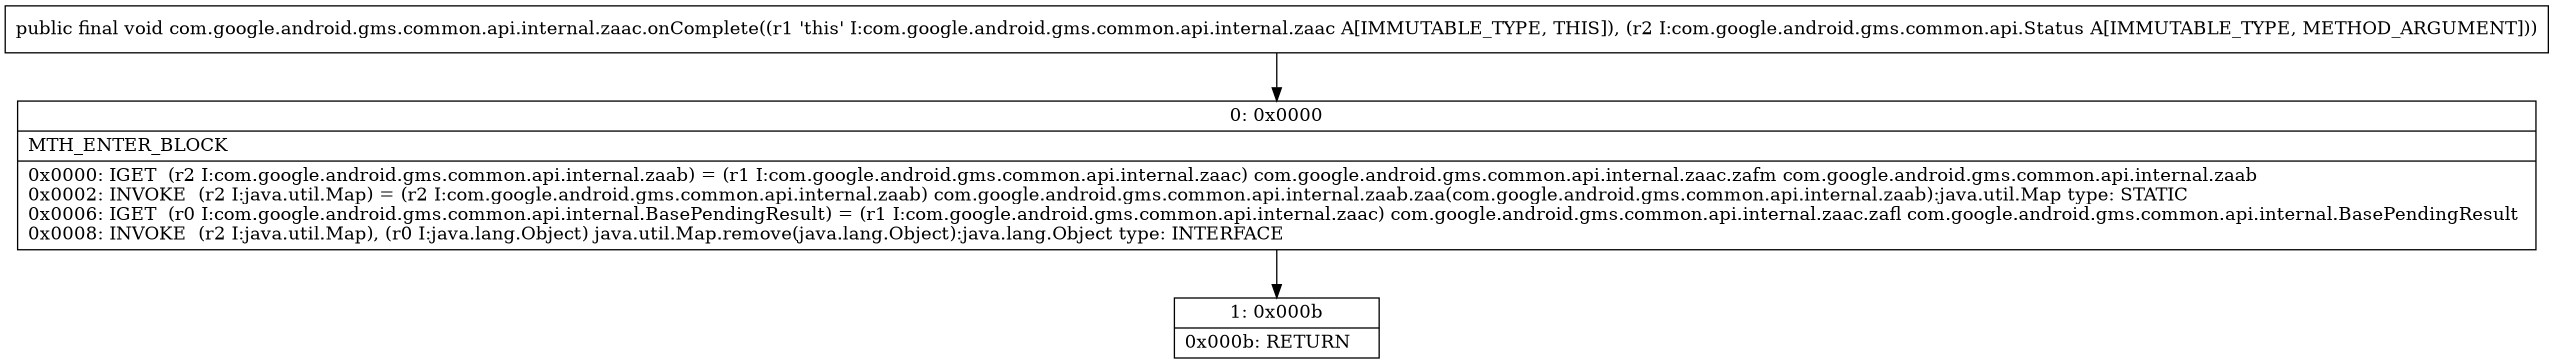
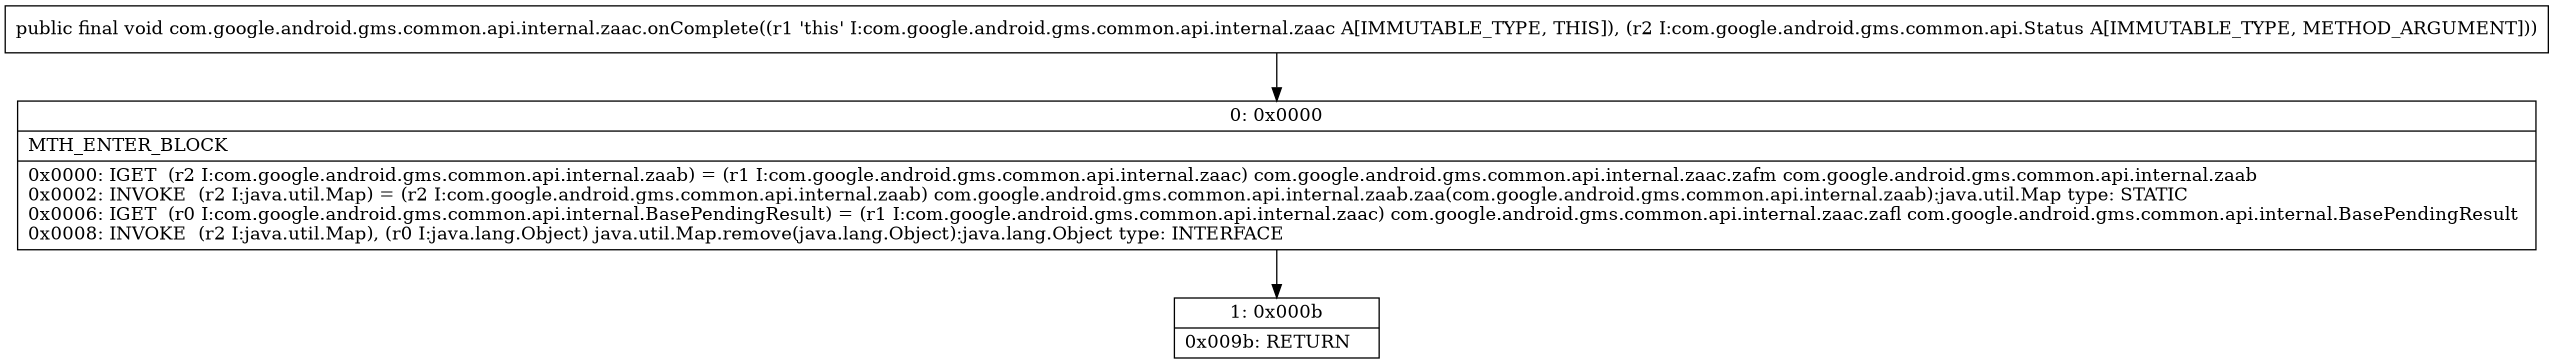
(1277, 342) -> (1277, 342)
